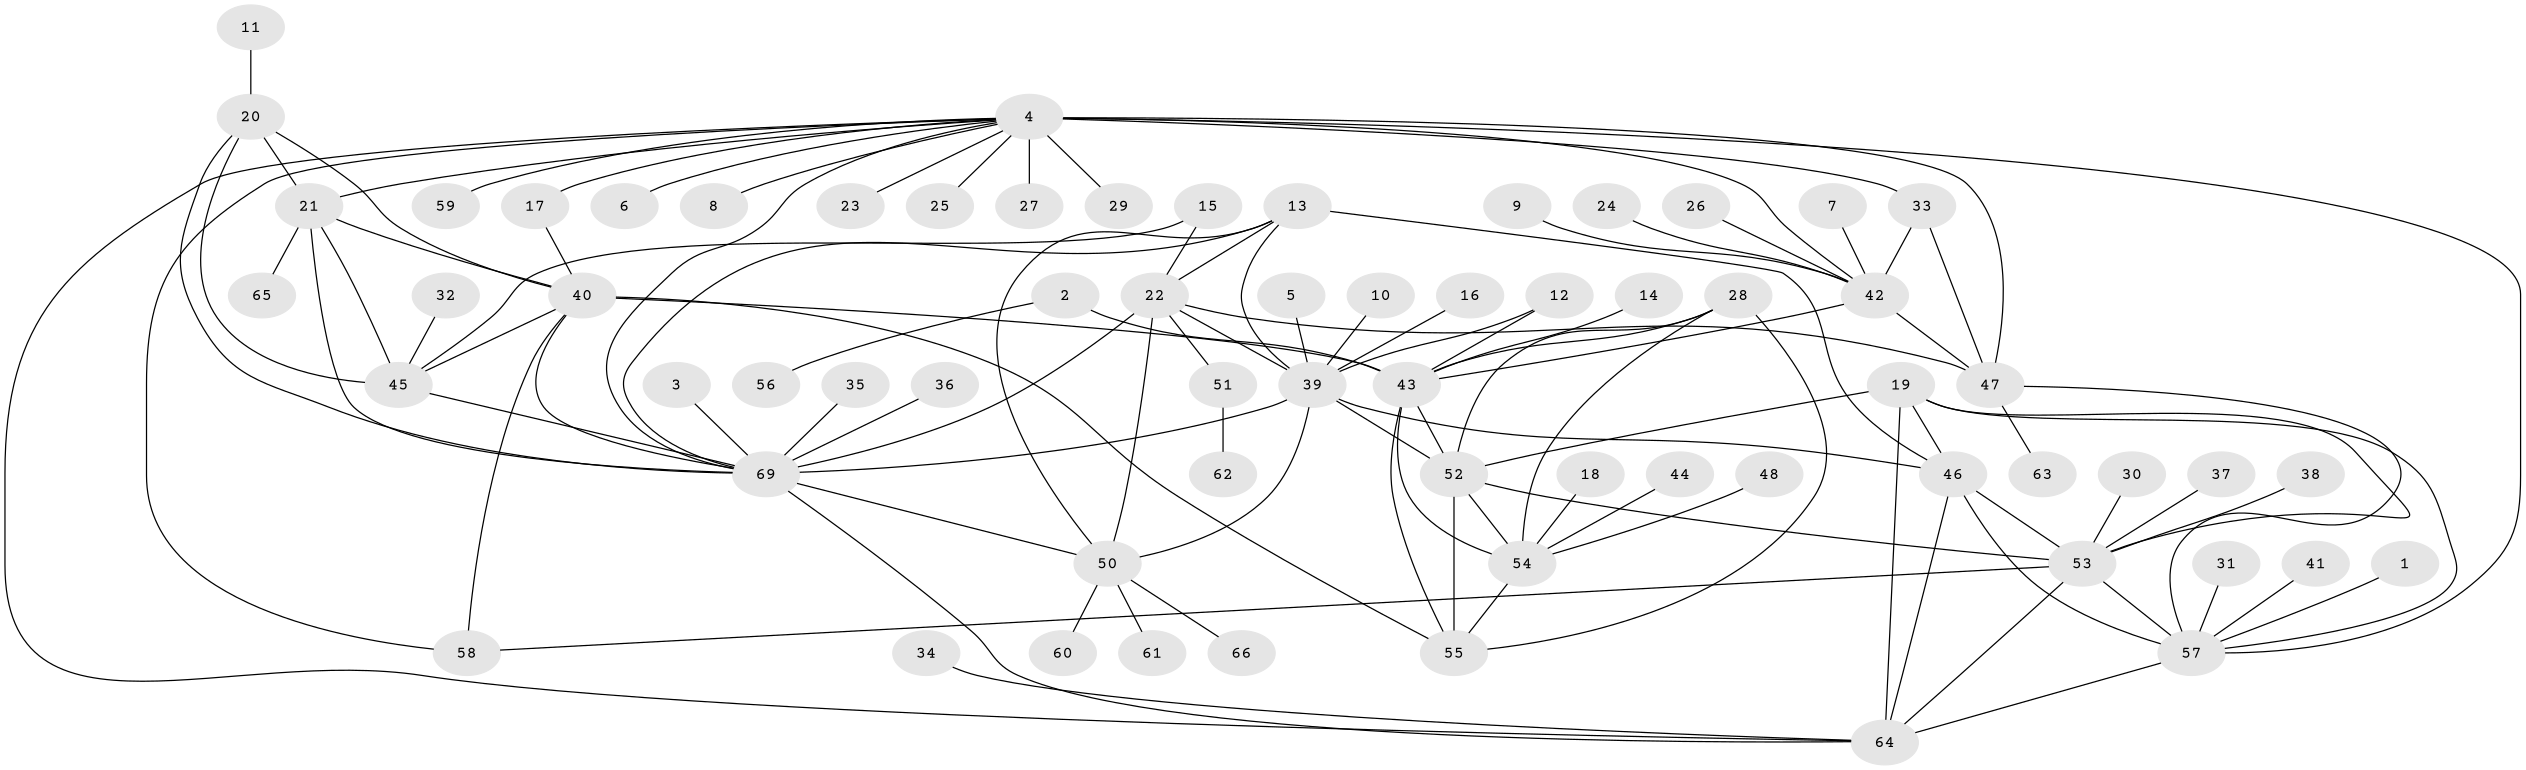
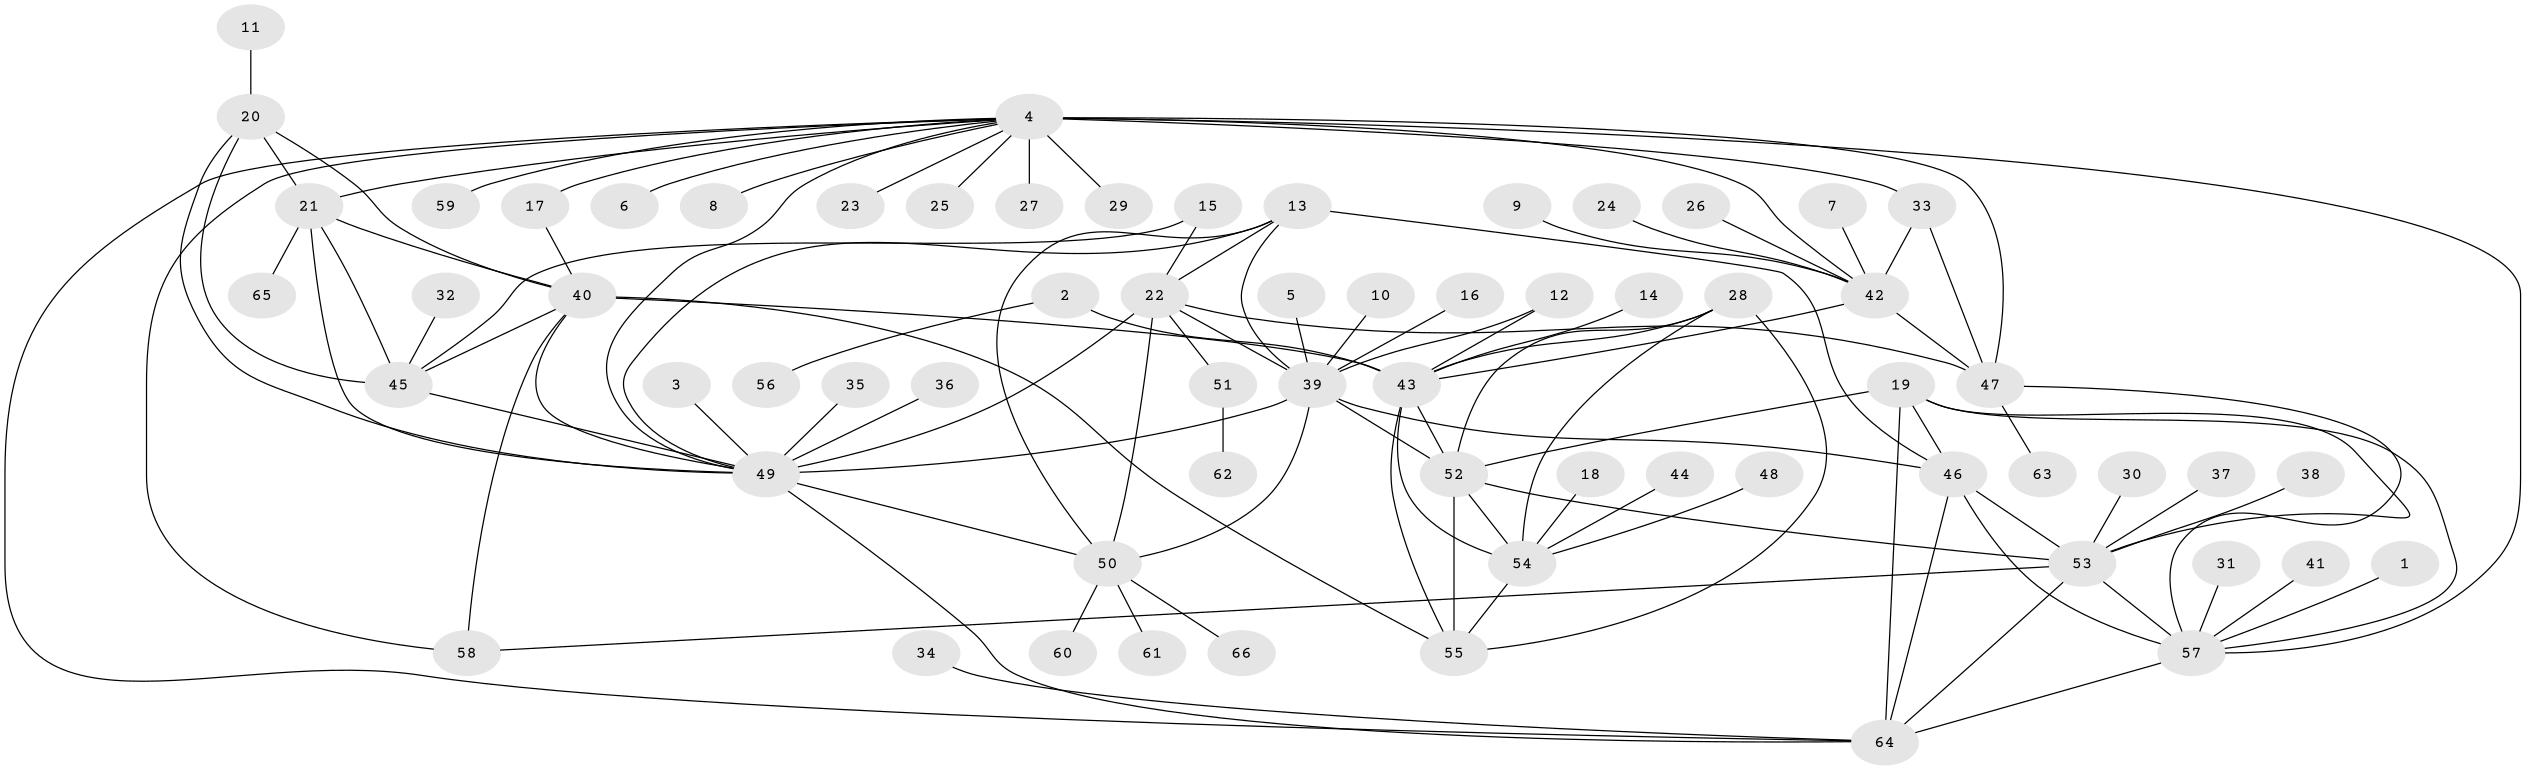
(766, 474) -> (766, 474)
